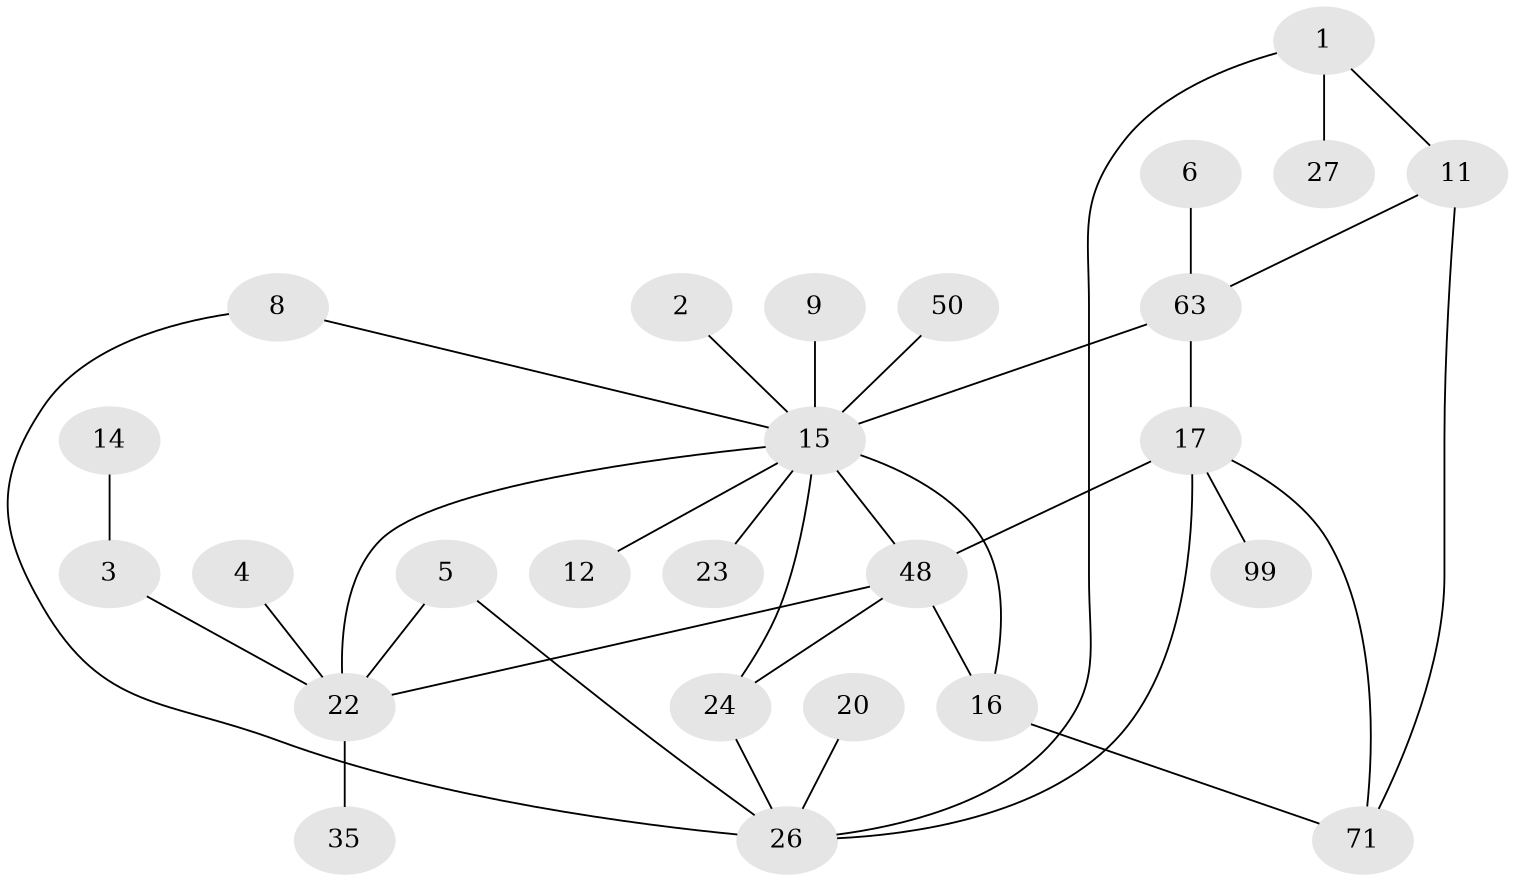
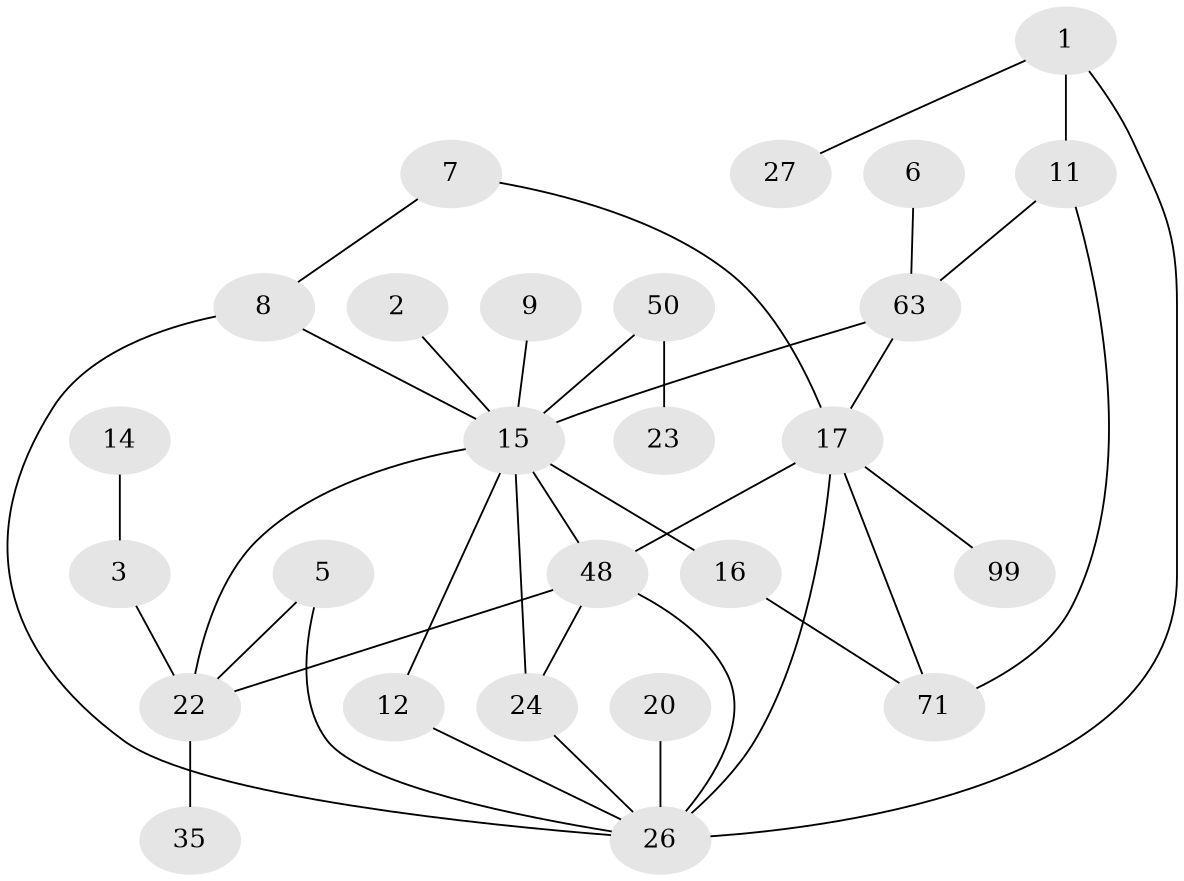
none -> (451, 174)
(764, 507) -> (664, 373)
(243, 574) -> none
(952, 641) -> (732, 688)
none -> (527, 774)
